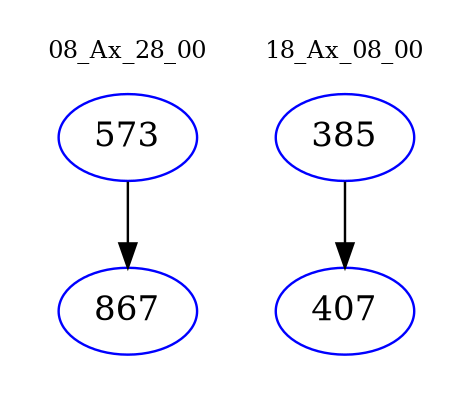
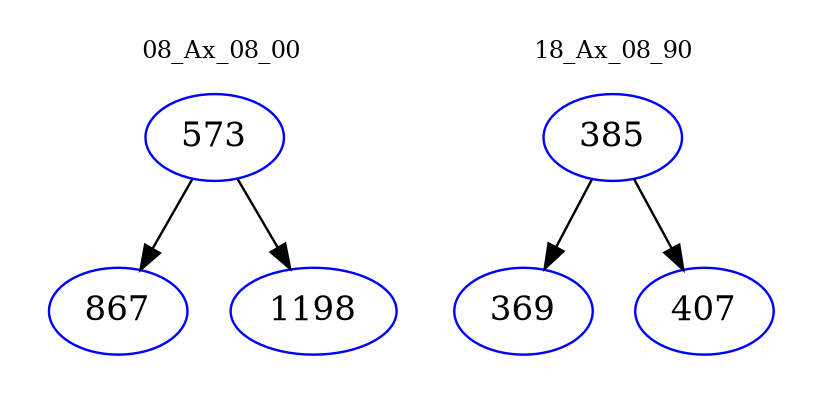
(128, 52) -> (222, 52)
(345, 52) -> (614, 52)
none -> (314, 311)
none -> (524, 311)
